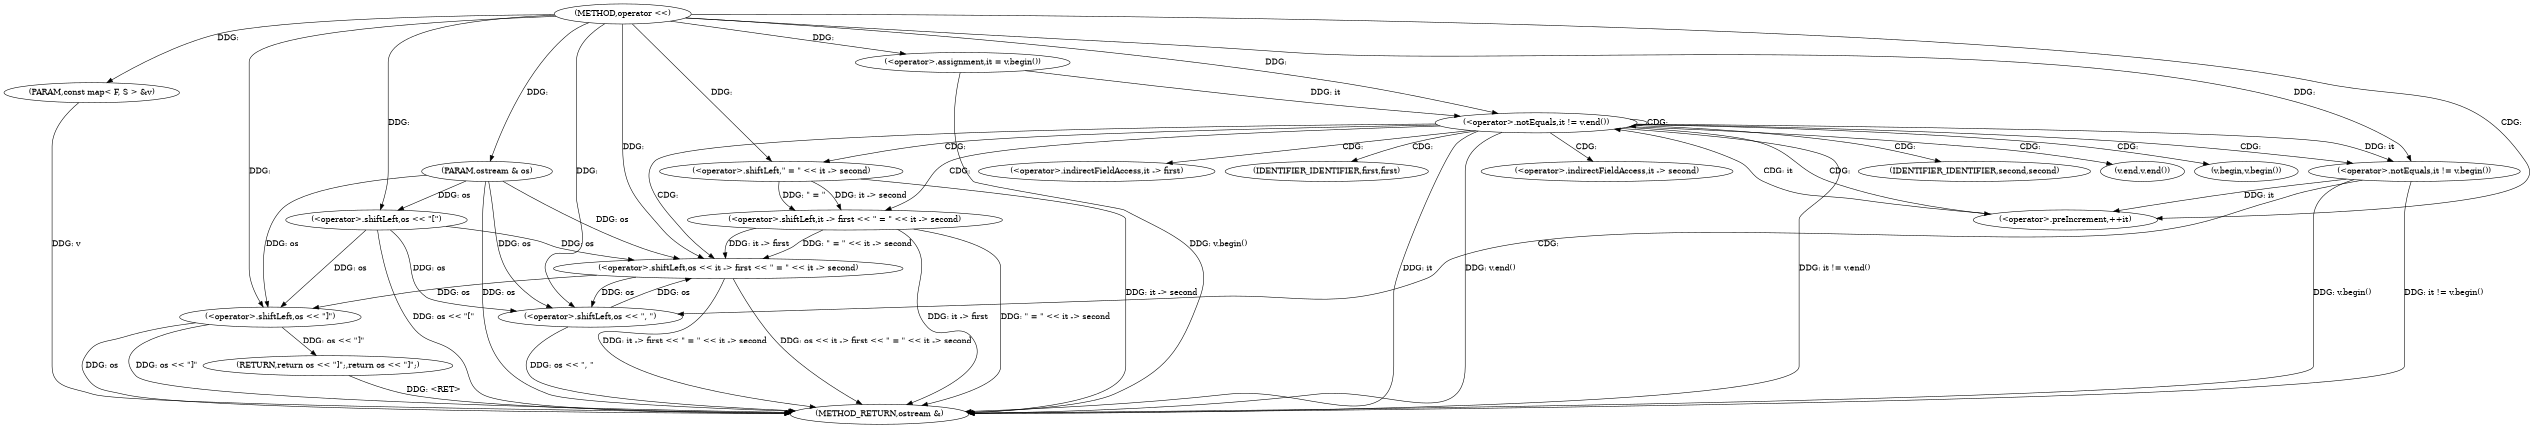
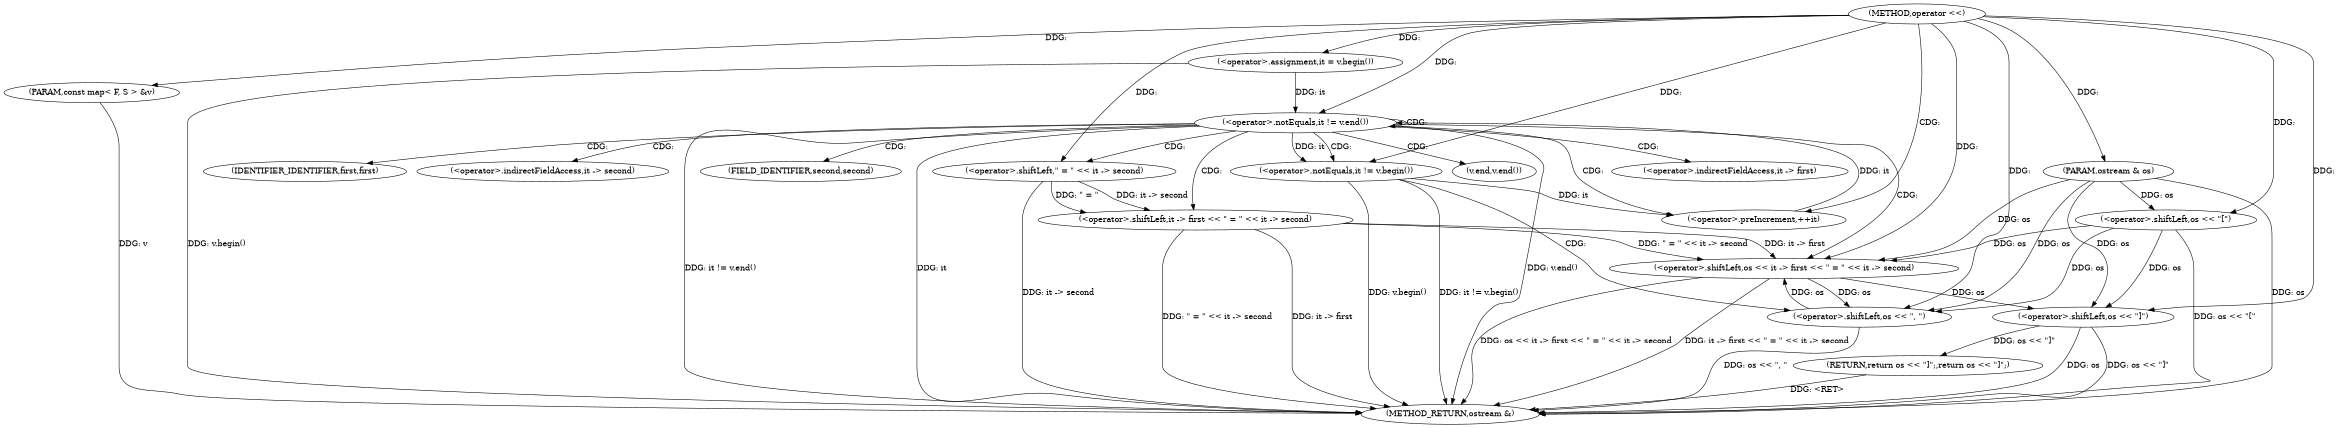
(1778, 171) -> (1874, 171)
(1974, 171) -> (801, 171)
(2246, 171) -> none
